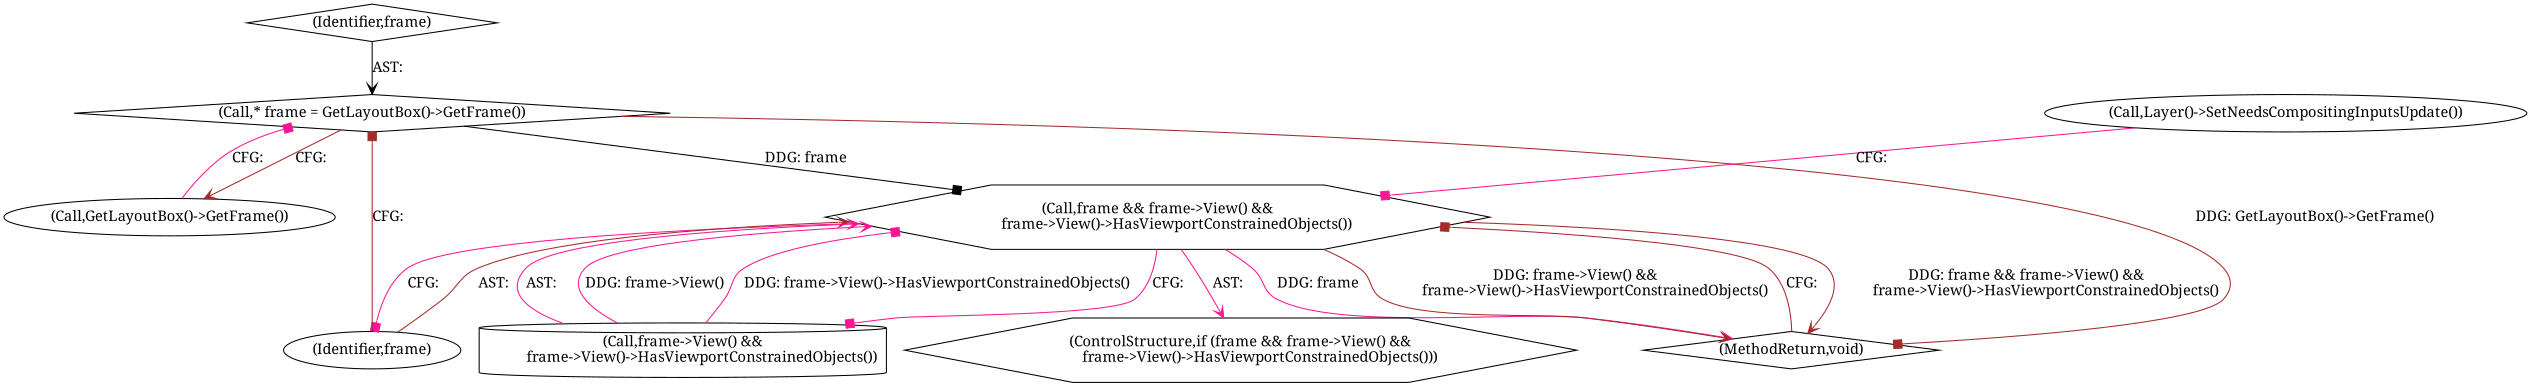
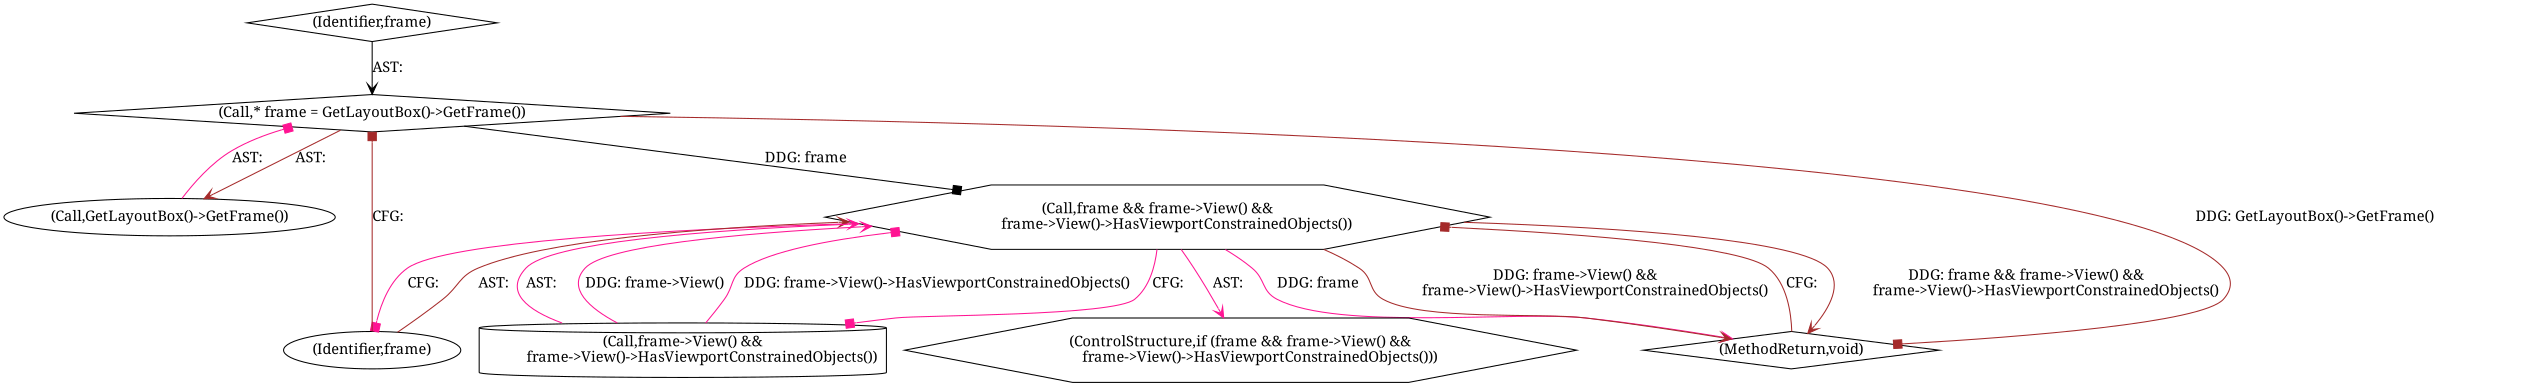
(2286, 113) -> none
(250, 158) -> (250, 158)
(313, 158) -> (313, 158)
